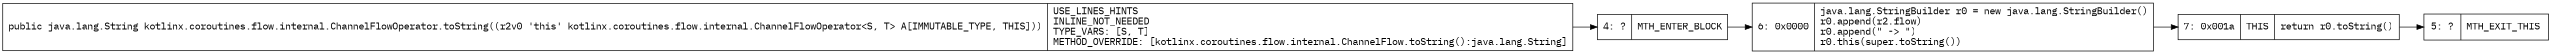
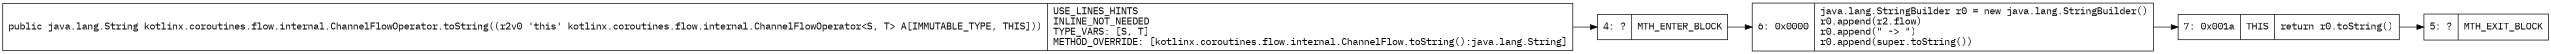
(2503, 27) -> (2503, 27)
(1891, 42) -> (1896, 42)
